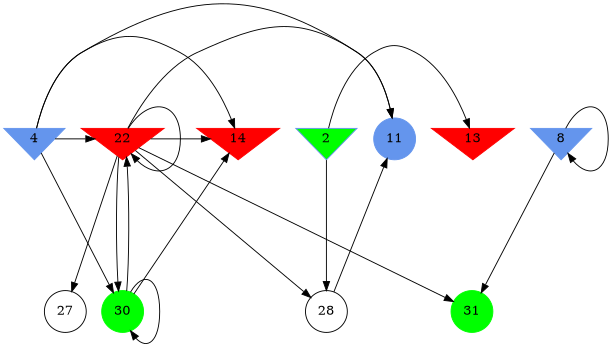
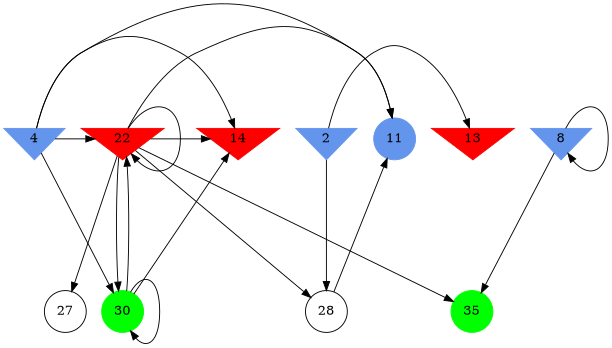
(326, 139) -> (326, 139)
(472, 311) -> (472, 311)
